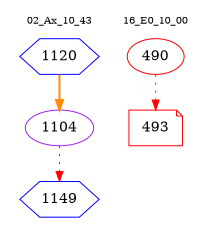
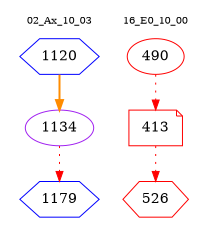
(60, 21) -> (60, 21)
(60, 128) -> (60, 128)
(156, 128) -> (156, 128)
(60, 199) -> (60, 199)
none -> (156, 199)
